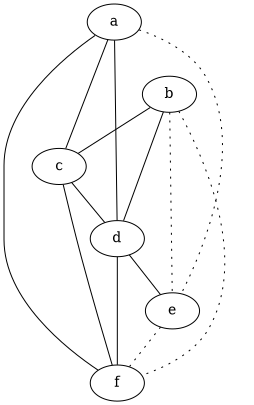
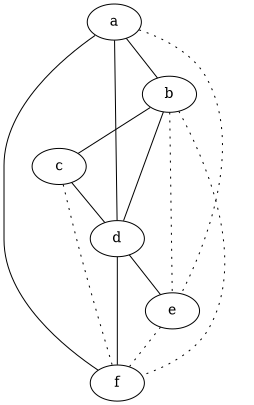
(87, 94) -> (142, 58)
(86, 275) -> (86, 275)
